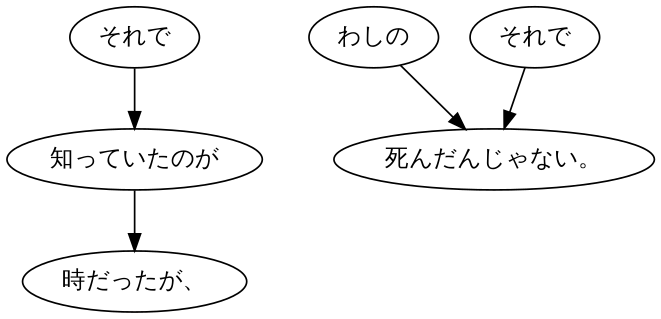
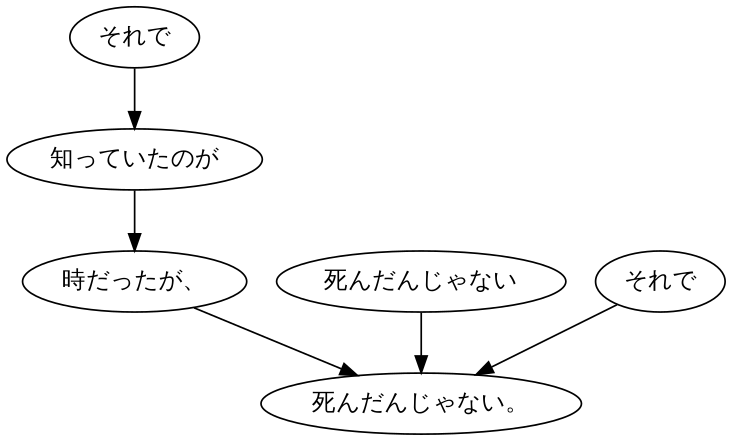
(374, 37) -> (421, 282)
none -> (268, 338)
